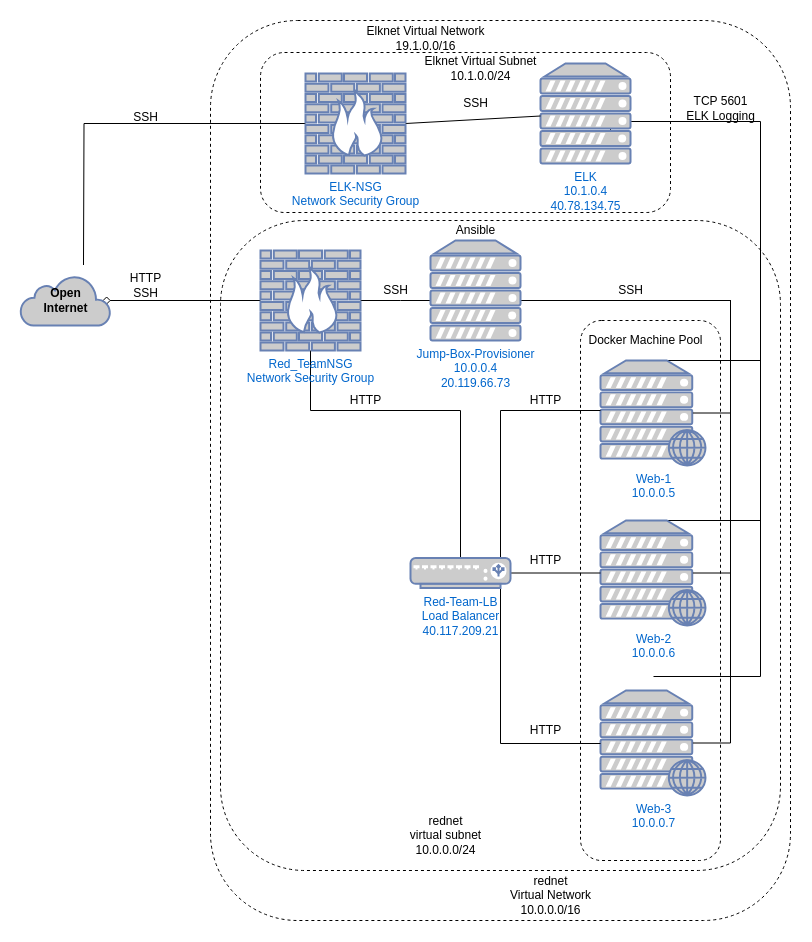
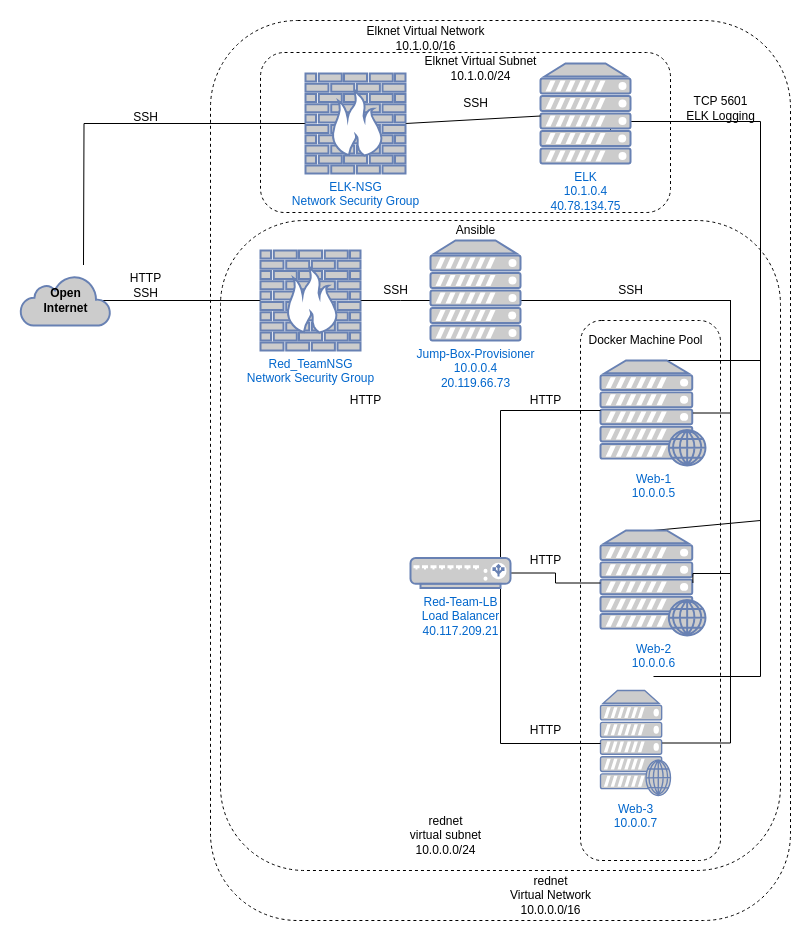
(426, 39) -> (426, 39)
(111, 301) -> (107, 301)
(430, 411) -> none
(653, 573) -> (653, 583)
(653, 743) -> (636, 743)
